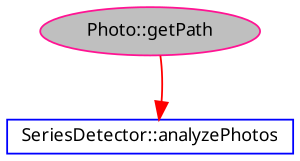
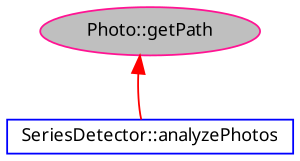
(162, 79) -> (138, 97)
